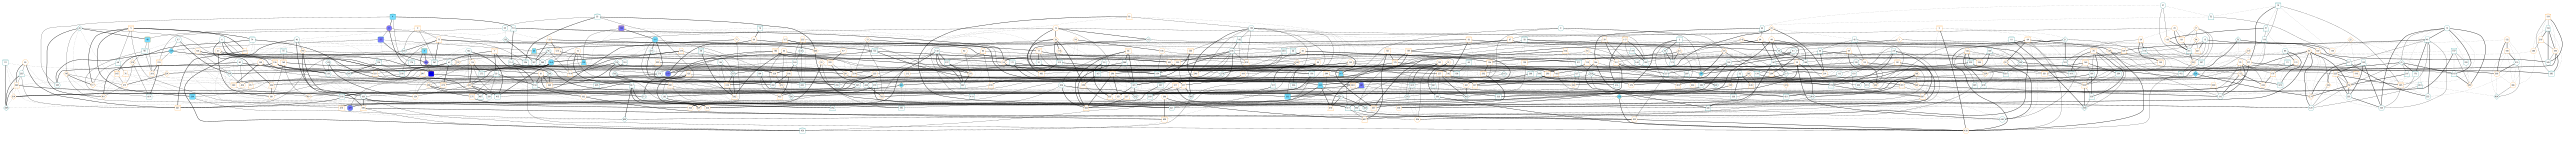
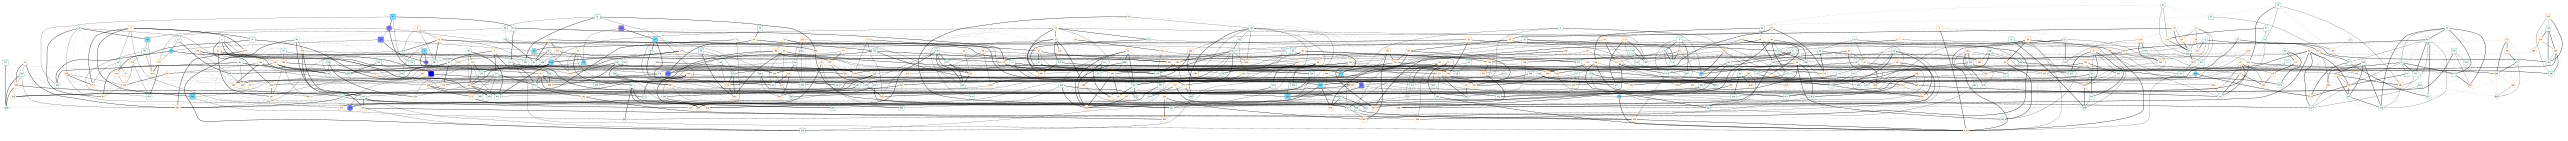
(1842, 32) -> (1842, 32)
(1653, 53) -> (1686, 49)
(901, 85) -> (901, 85)
